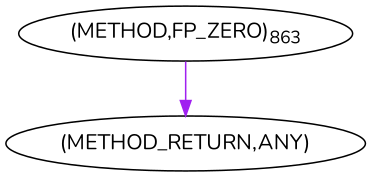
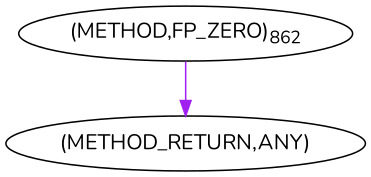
(286, 31) -> (286, 31)
